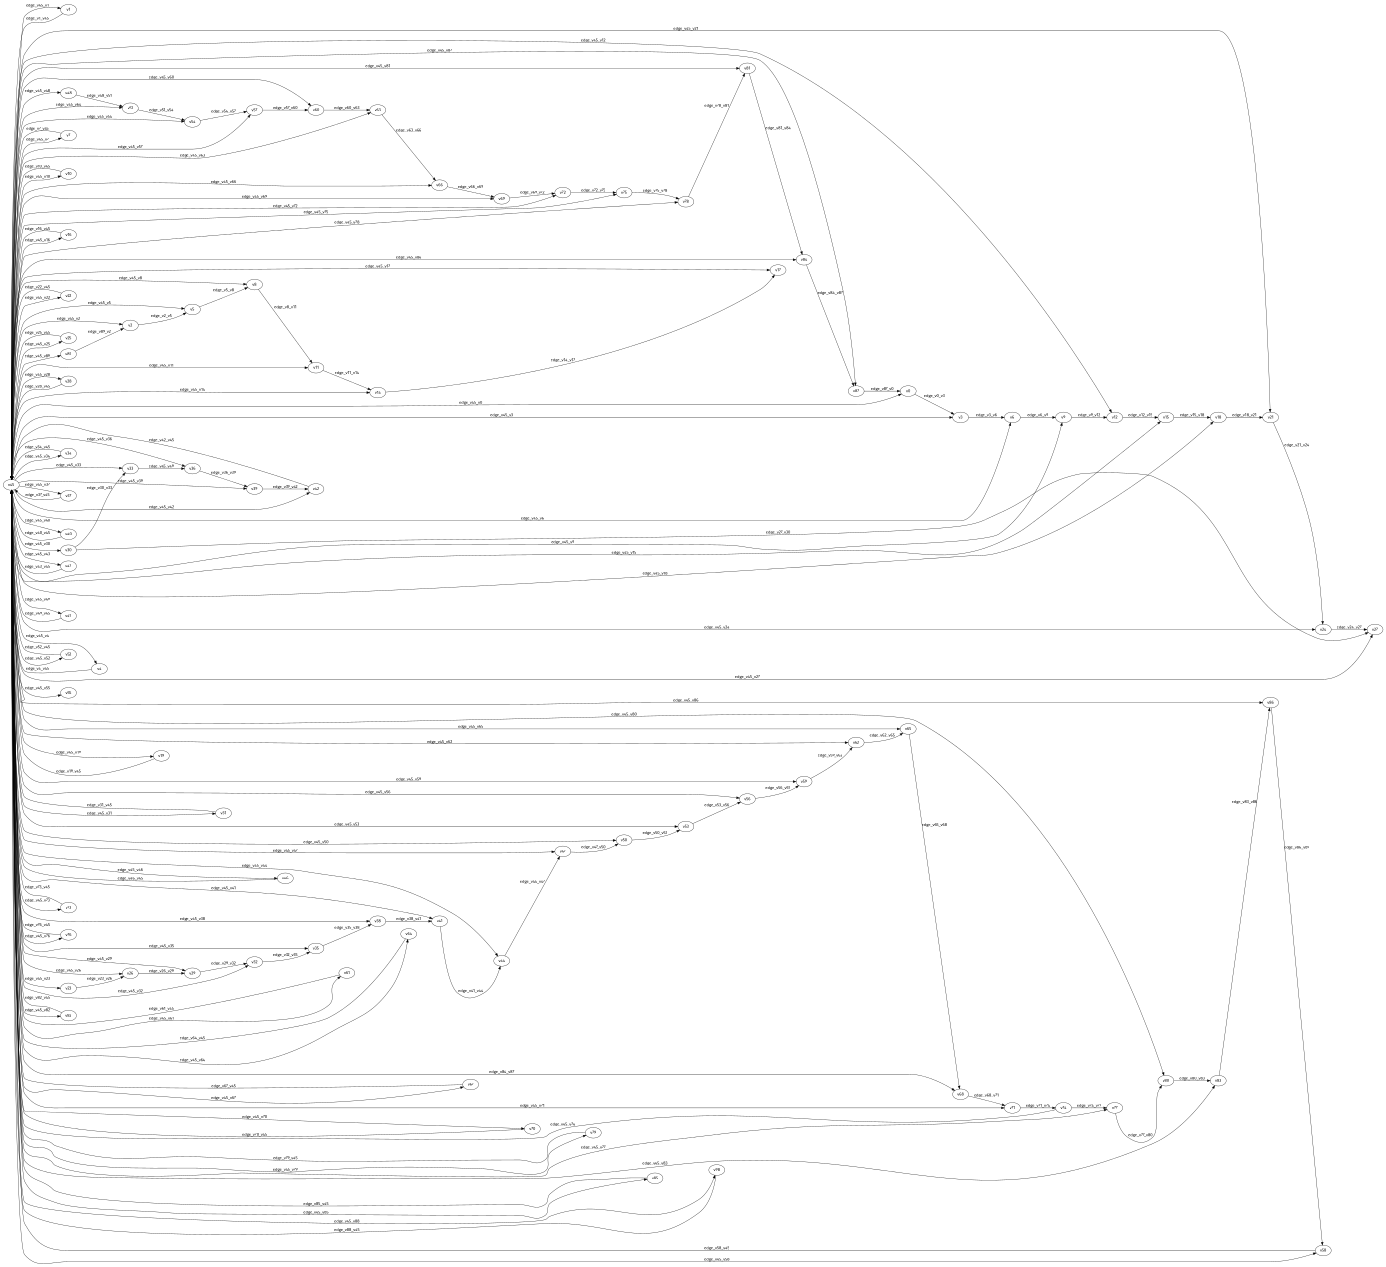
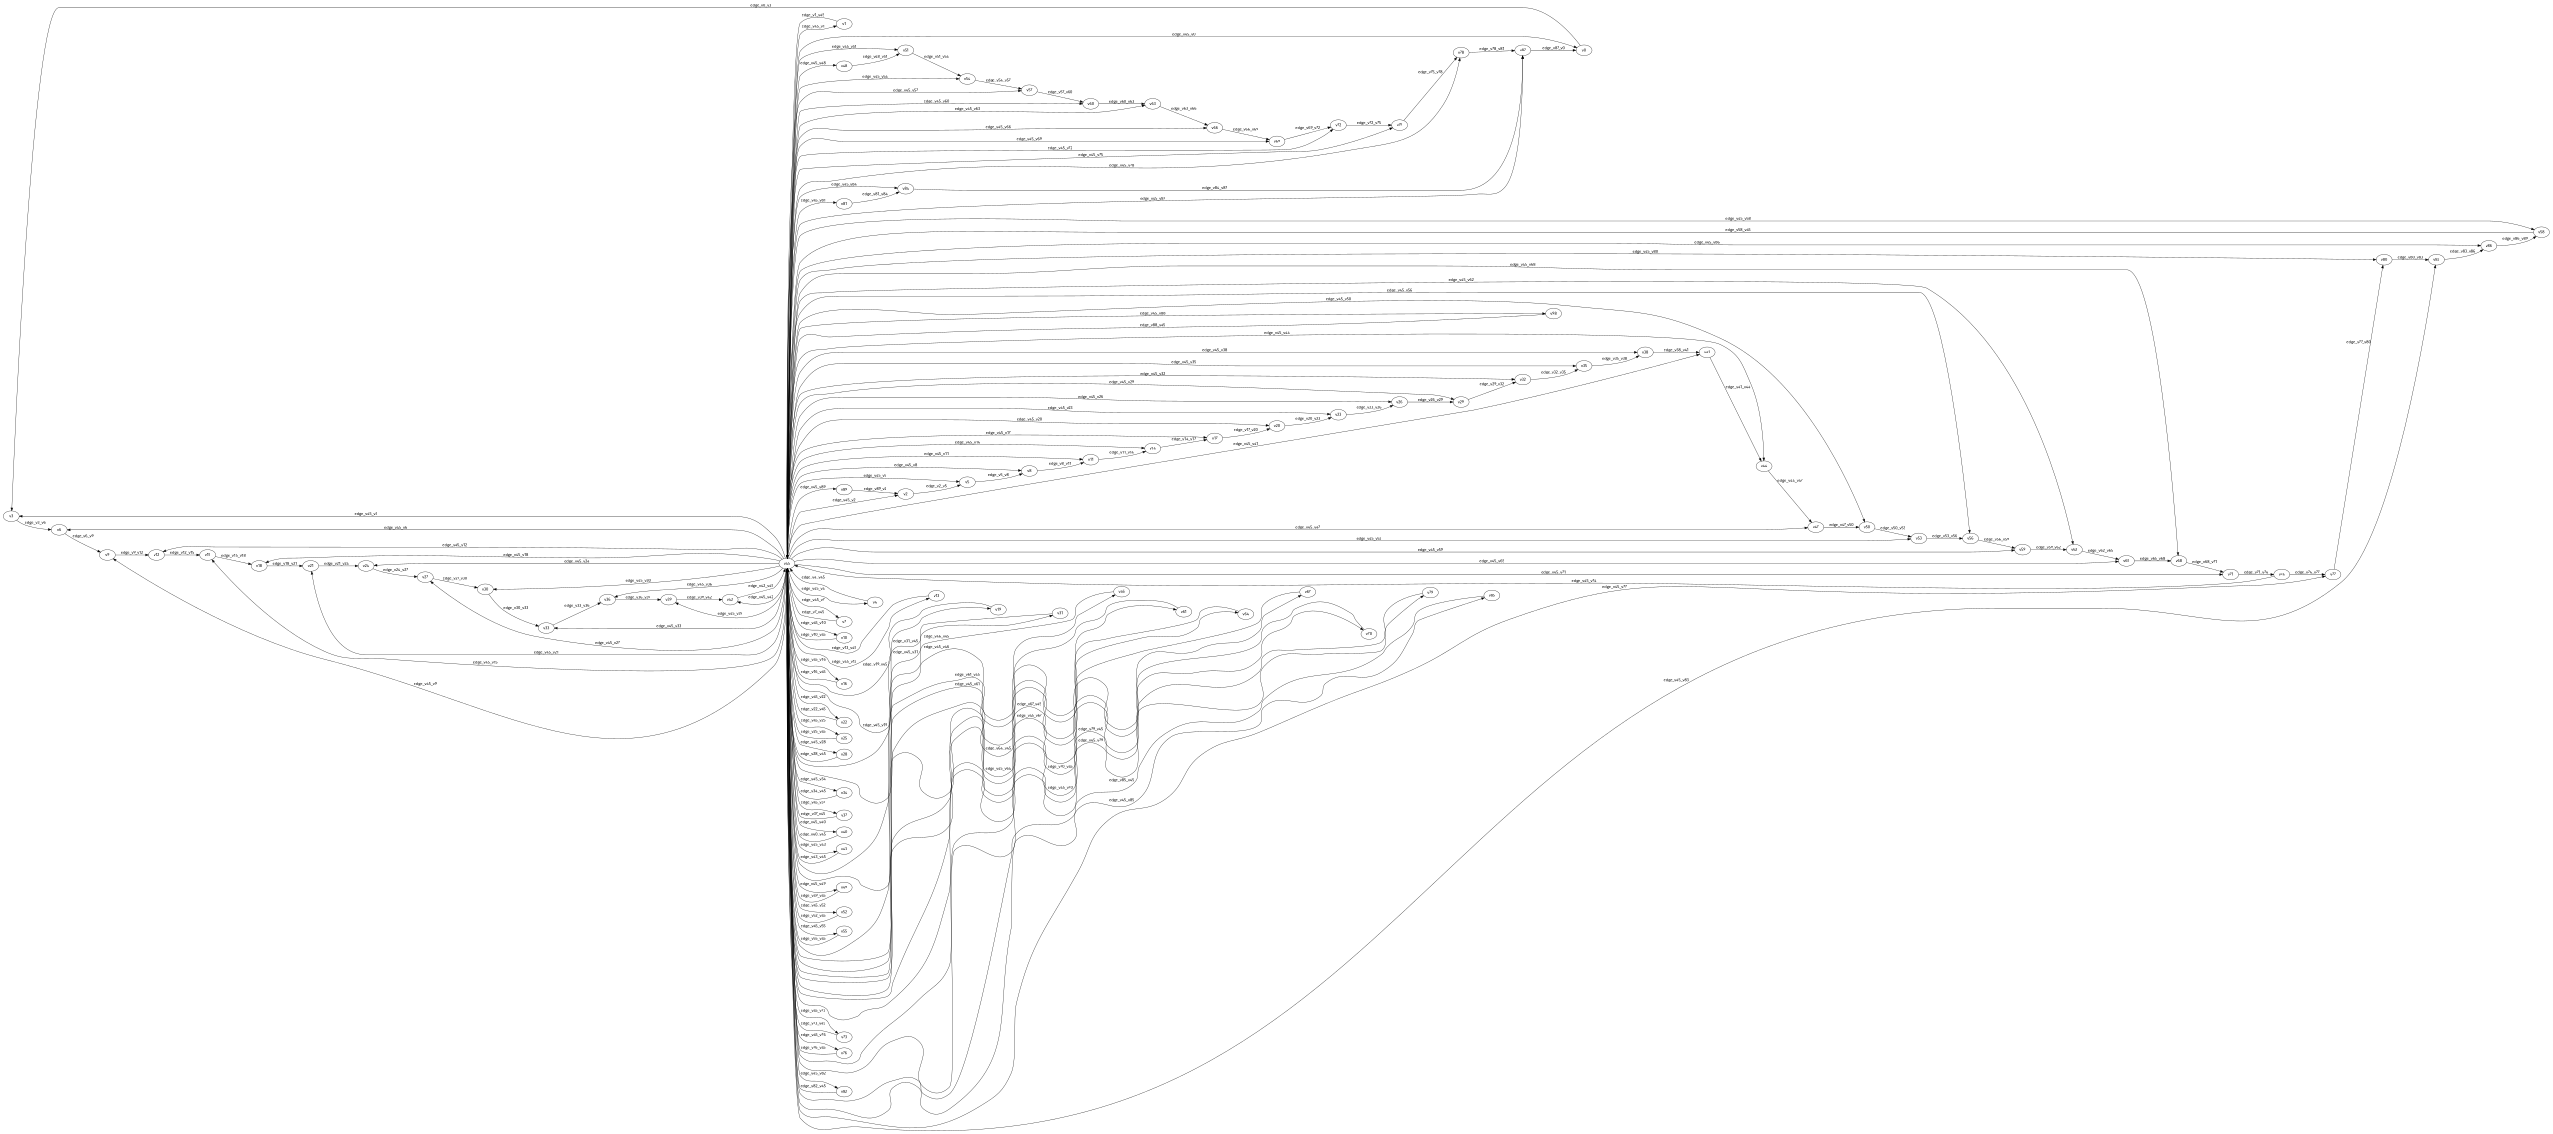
(68, 105) -> (844, 47)
(716, 136) -> (1490, 52)
none -> (1277, 426)
(161, 466) -> (577, 606)
(763, 535) -> (454, 583)
none -> (936, 596)
none -> (789, 778)
(502, 1072) -> (1523, 265)
